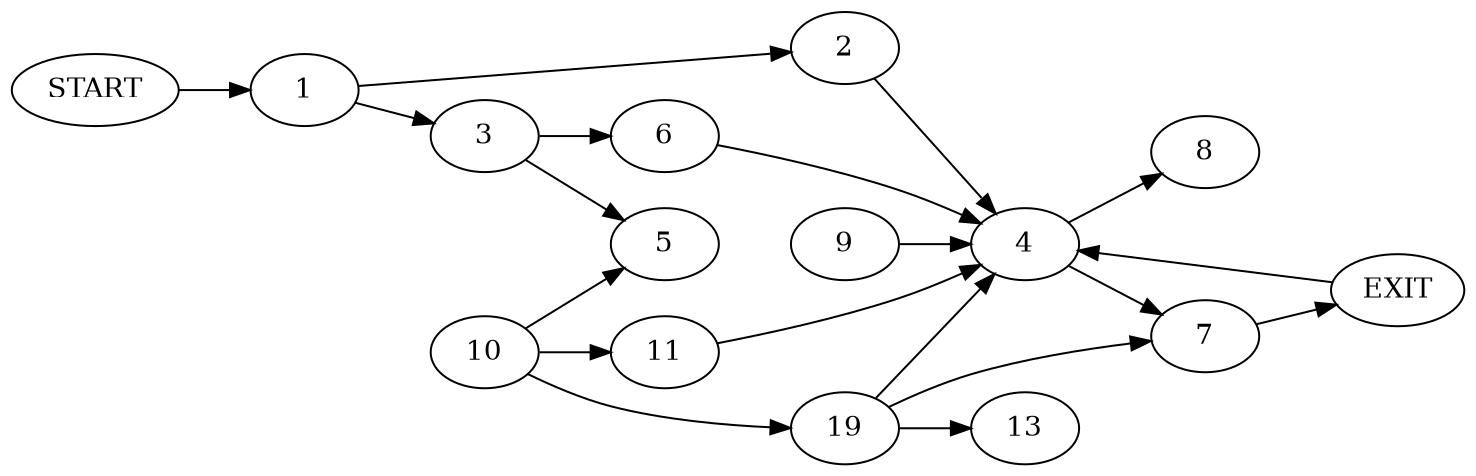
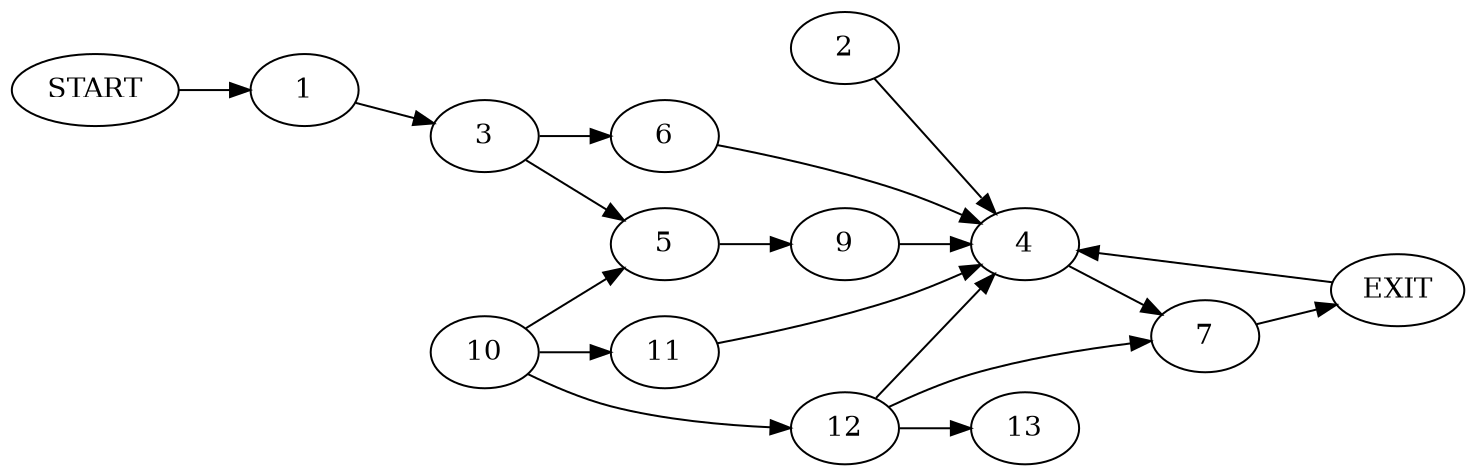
(565, 70) -> none
(1205, 152) -> none
none -> (745, 244)
(845, 428) -> (845, 428)
